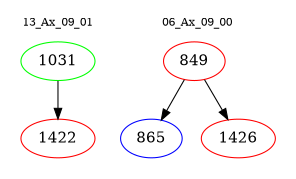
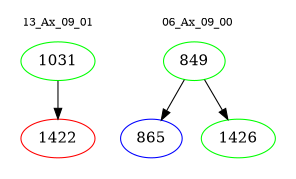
(194, 61) -> (194, 61)
(238, 138) -> (238, 138)
